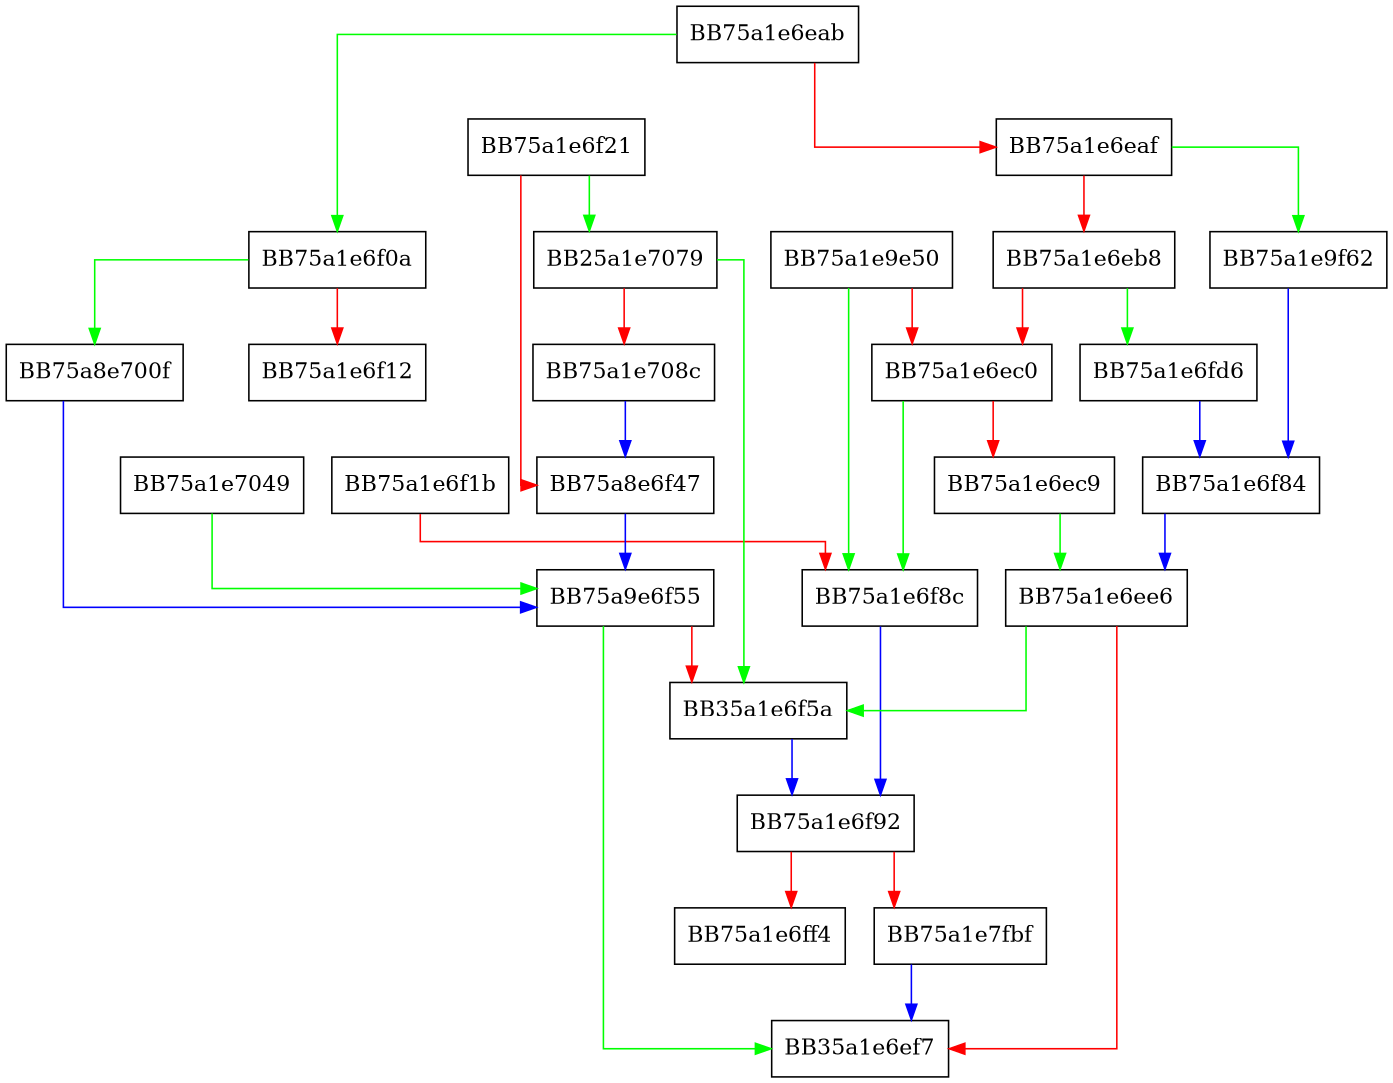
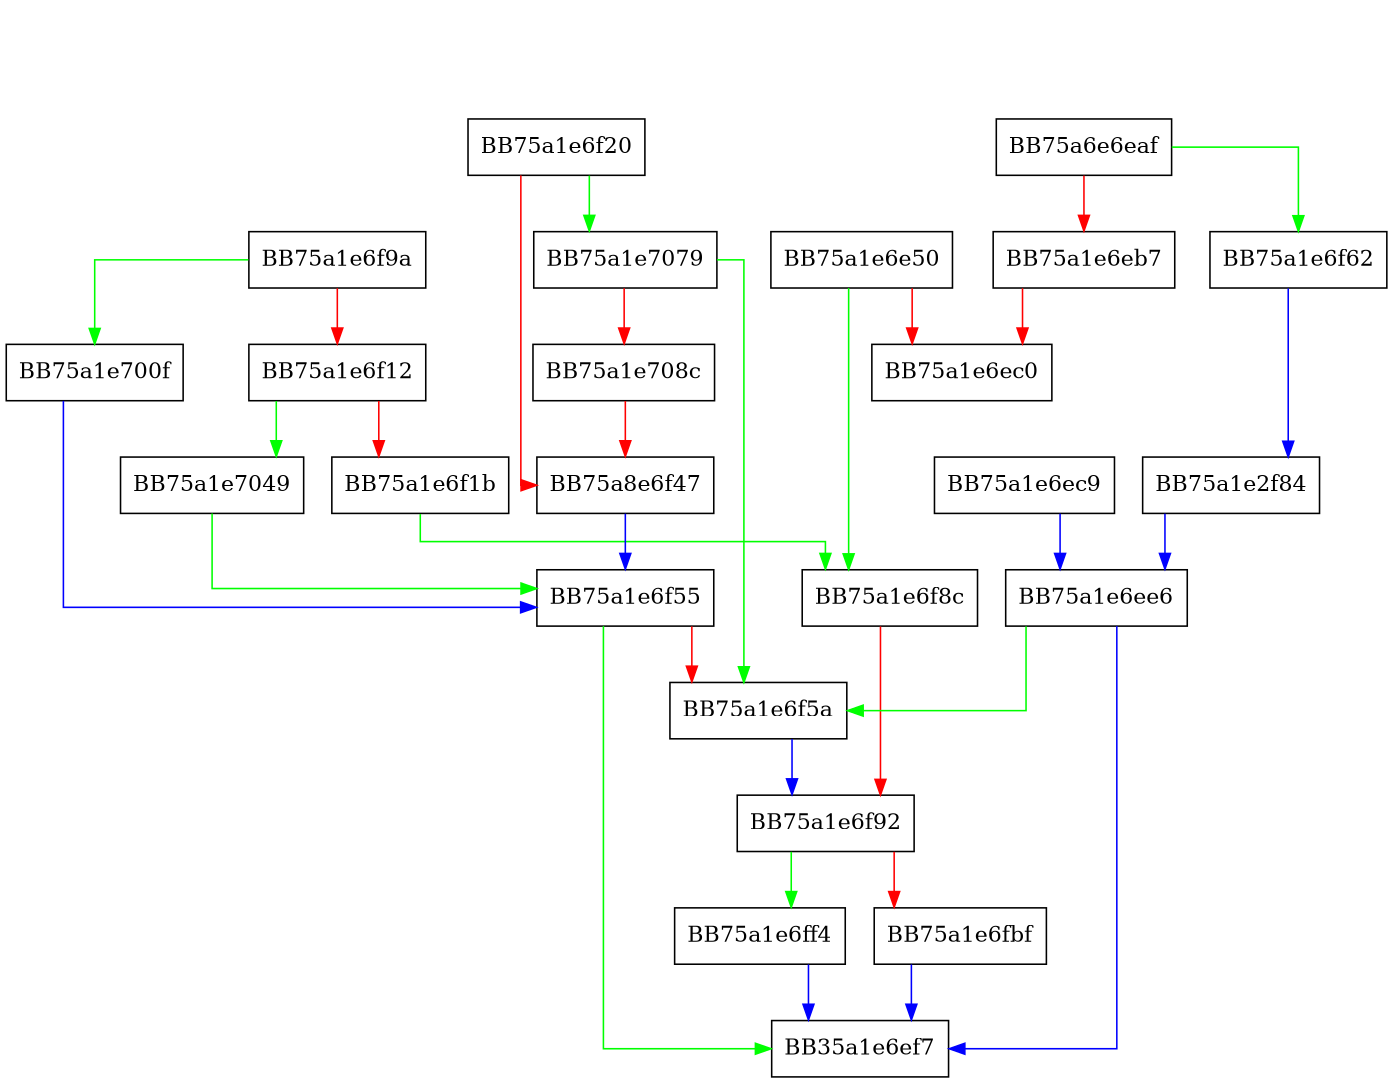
(768, 34) -> none
(556, 147) -> (556, 147)
(1084, 147) -> (1084, 147)
(337, 260) -> (337, 260)
(625, 260) -> (625, 260)
(862, 260) -> (862, 260)
(1084, 260) -> (1084, 260)
(1298, 260) -> (1298, 260)
(95, 373) -> (95, 373)
(1168, 373) -> none
none -> (276, 421)
none -> (379, 421)
(625, 421) -> (625, 421)
(993, 421) -> none
(903, 478) -> none
(1231, 485) -> (1231, 485)
(1060, 534) -> (1060, 534)
(615, 542) -> (615, 542)
(625, 598) -> (625, 598)
(880, 699) -> (880, 699)
(758, 711) -> (758, 711)
(791, 872) -> (791, 872)
(1117, 913) -> (1117, 913)
(960, 936) -> (960, 936)
none -> (808, 984)
